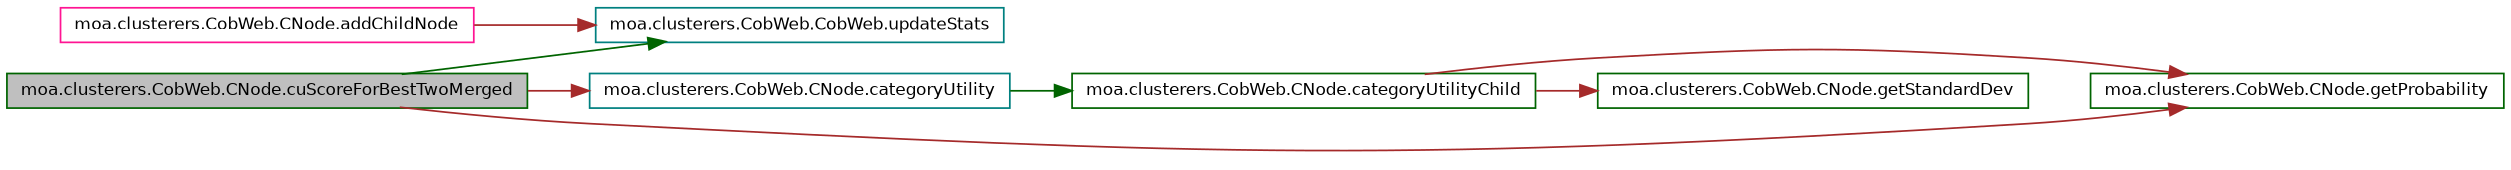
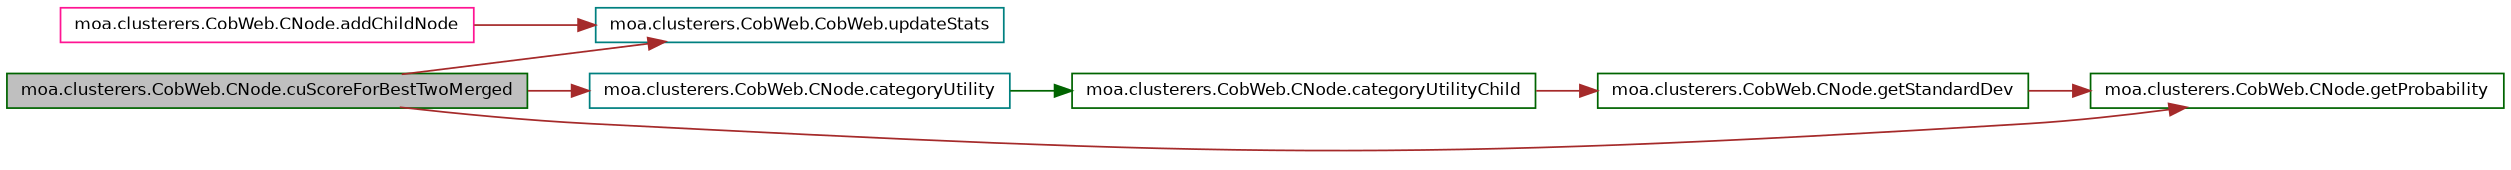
(1797, 50) -> (2051, 91)
(525, 59) -> (525, 59)
